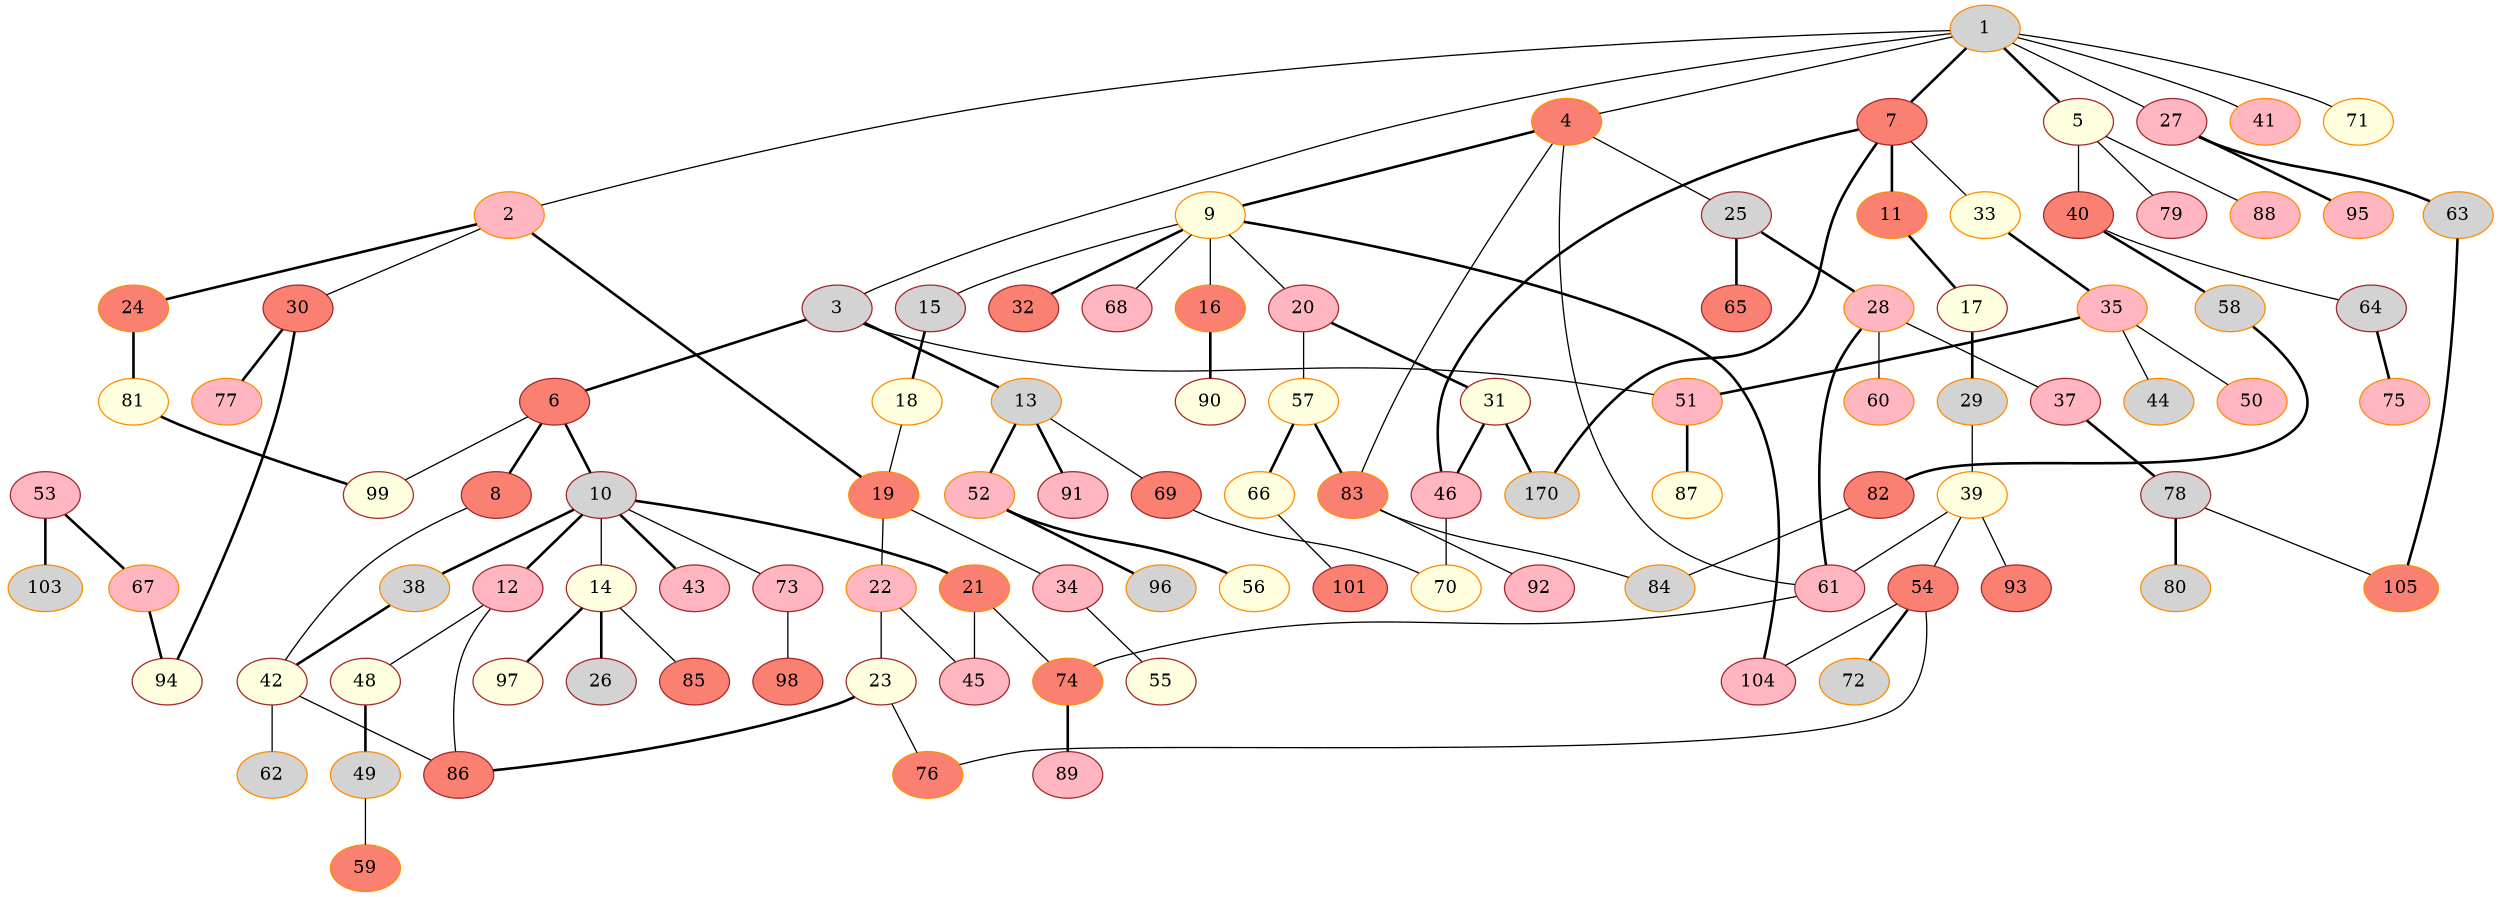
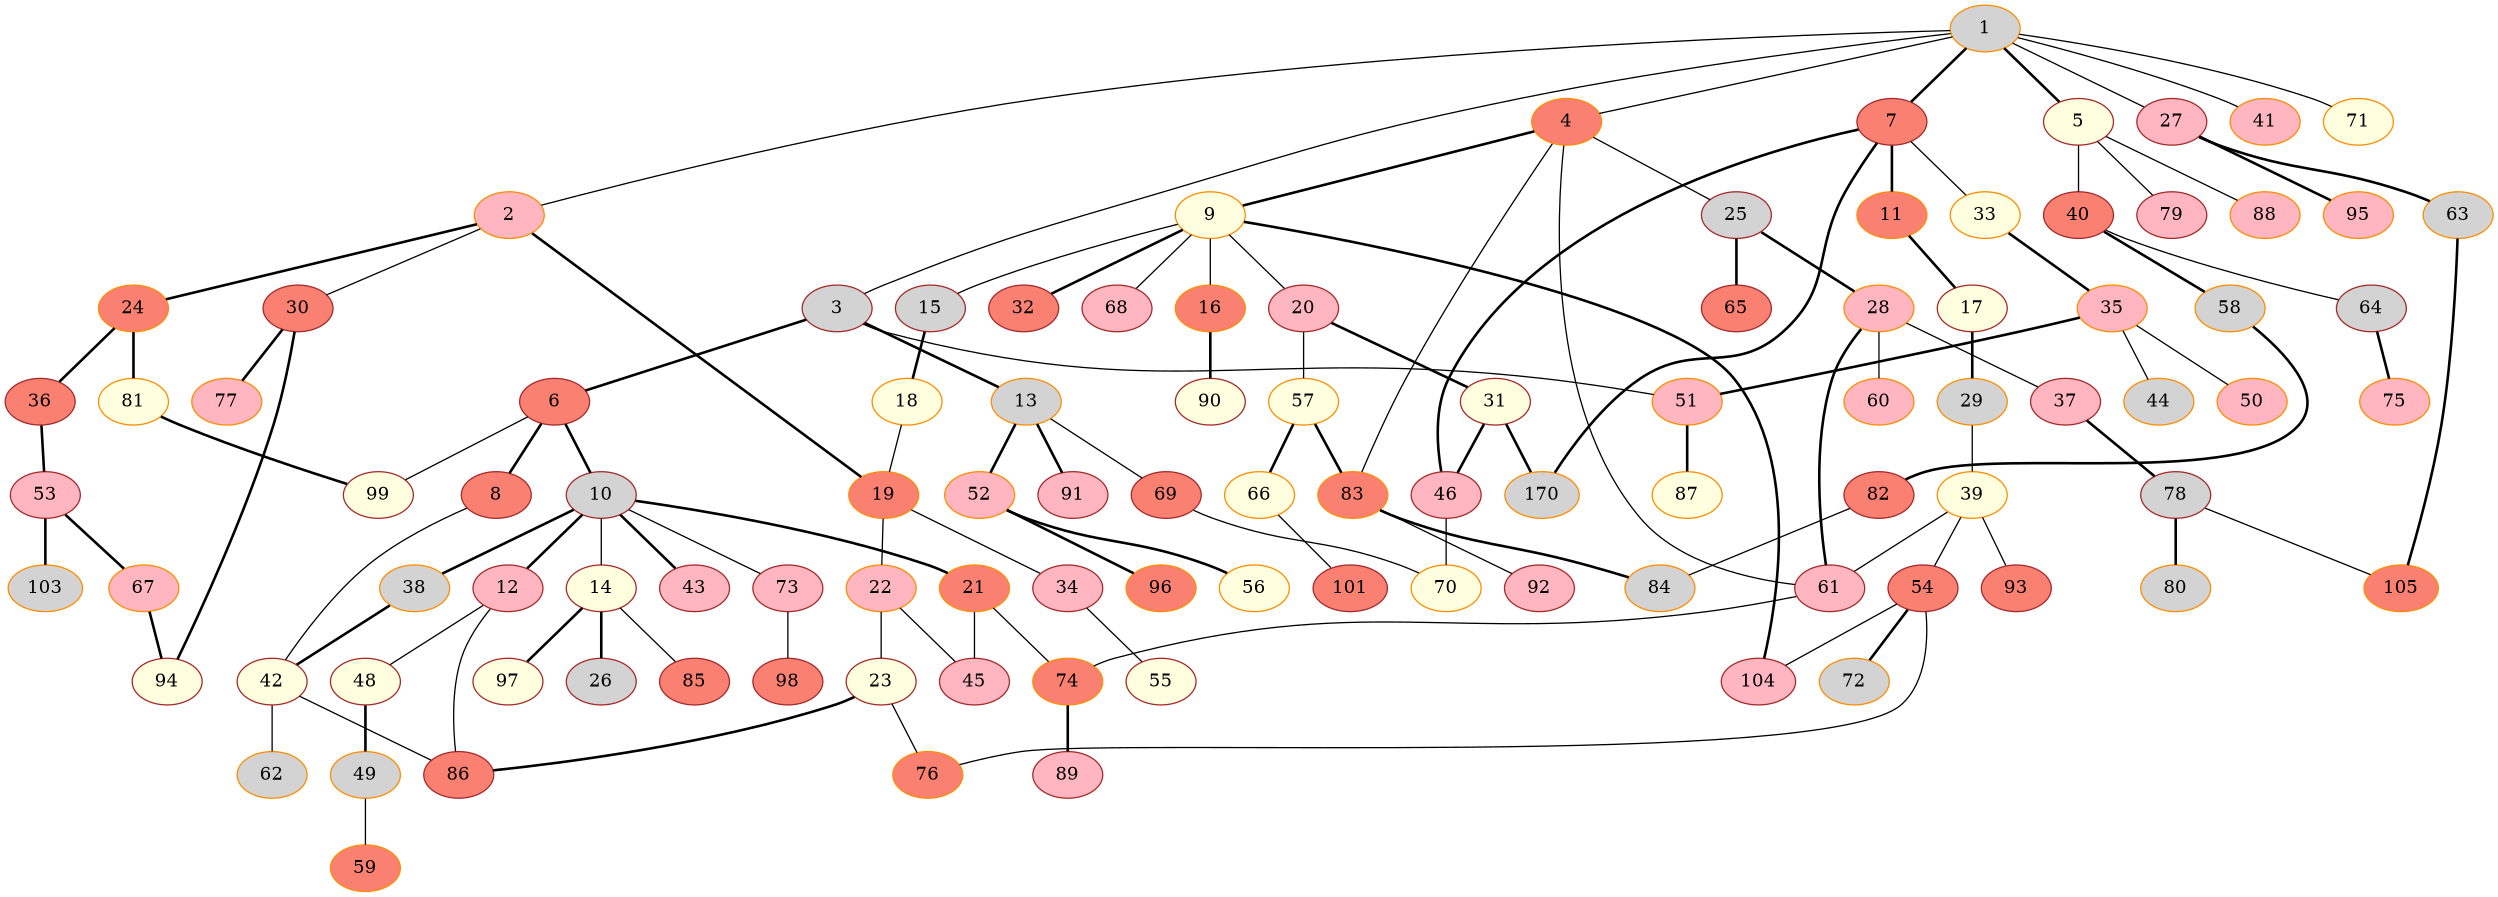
none -> (40, 402)
(1504, 546) -> (1504, 546)
(1161, 588) -> (1161, 588)
